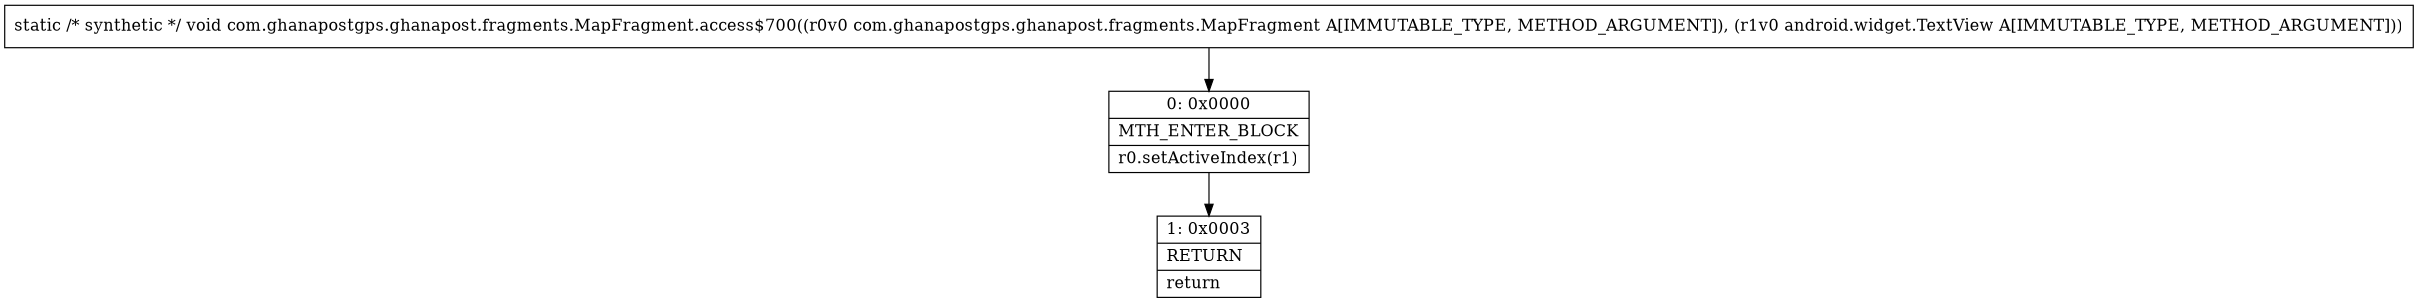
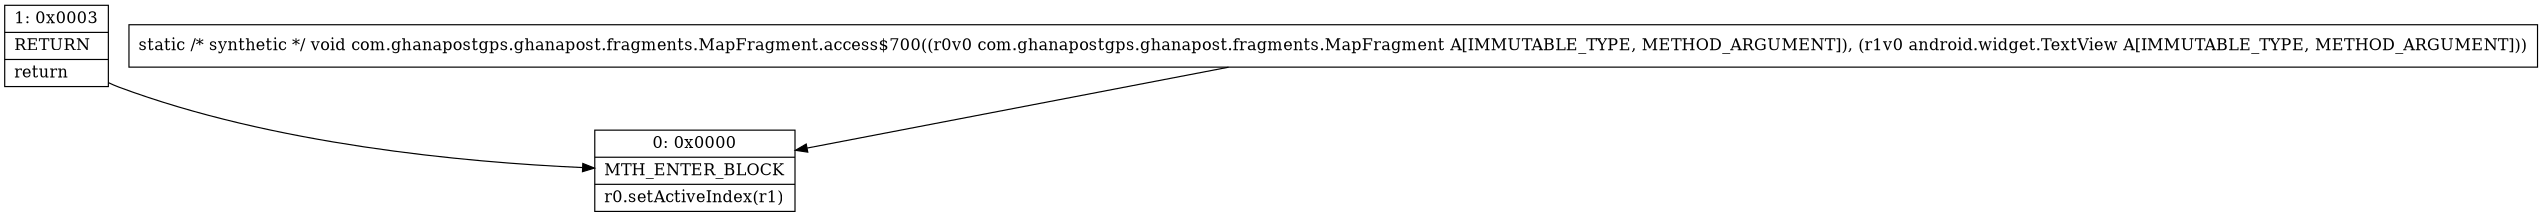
(1209, 188) -> (342, 143)
